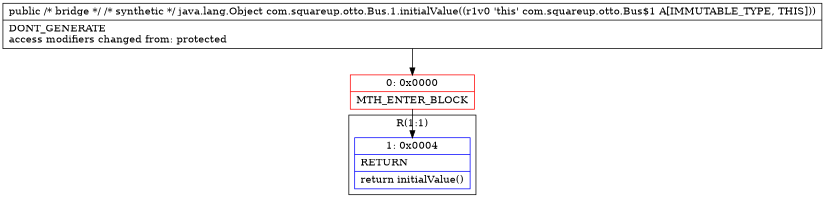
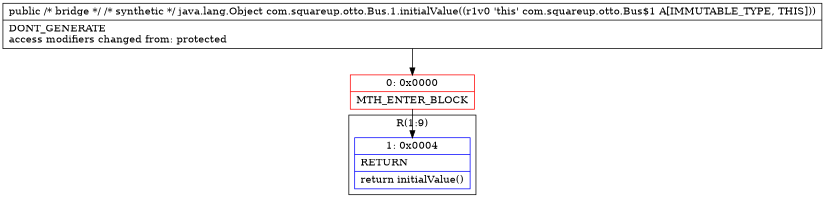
(412, 123) -> (412, 123)
